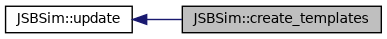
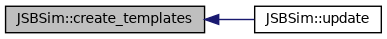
(164, 19) -> (237, 19)
